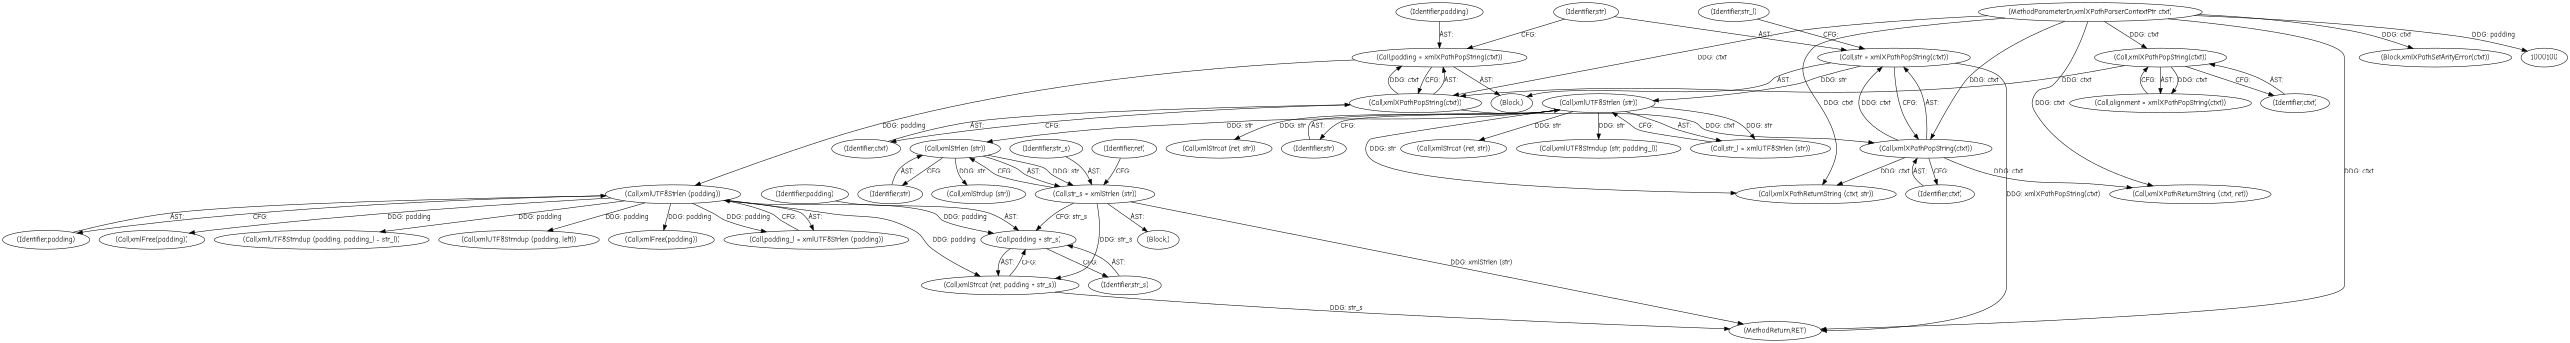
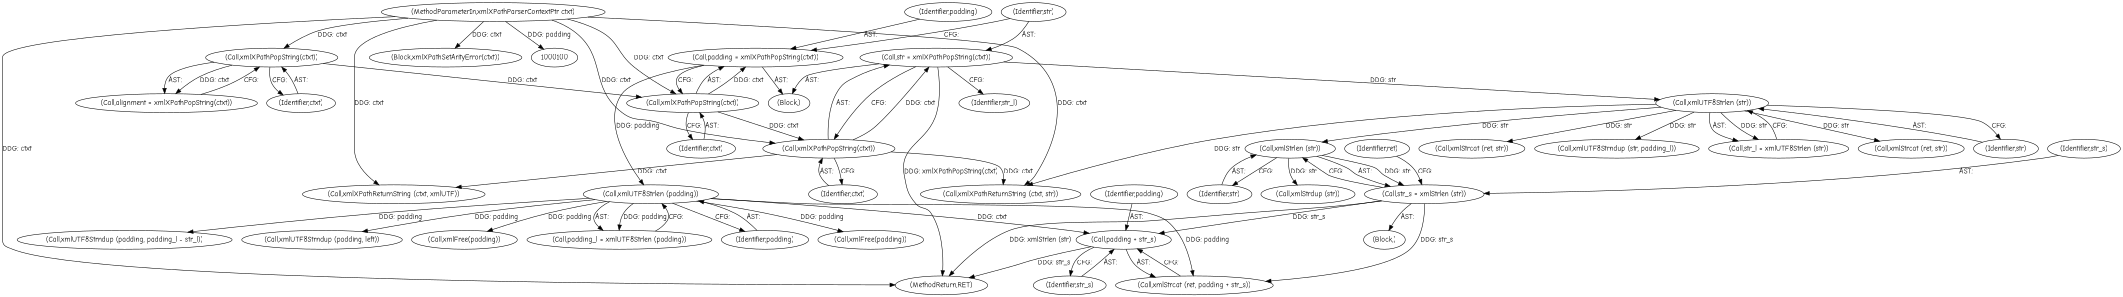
(1808, 33) -> (963, 79)
(2190, 194) -> (394, 194)
(965, 217) -> (992, 217)
(1072, 217) -> (1309, 217)
(1390, 314) -> (1032, 260)
